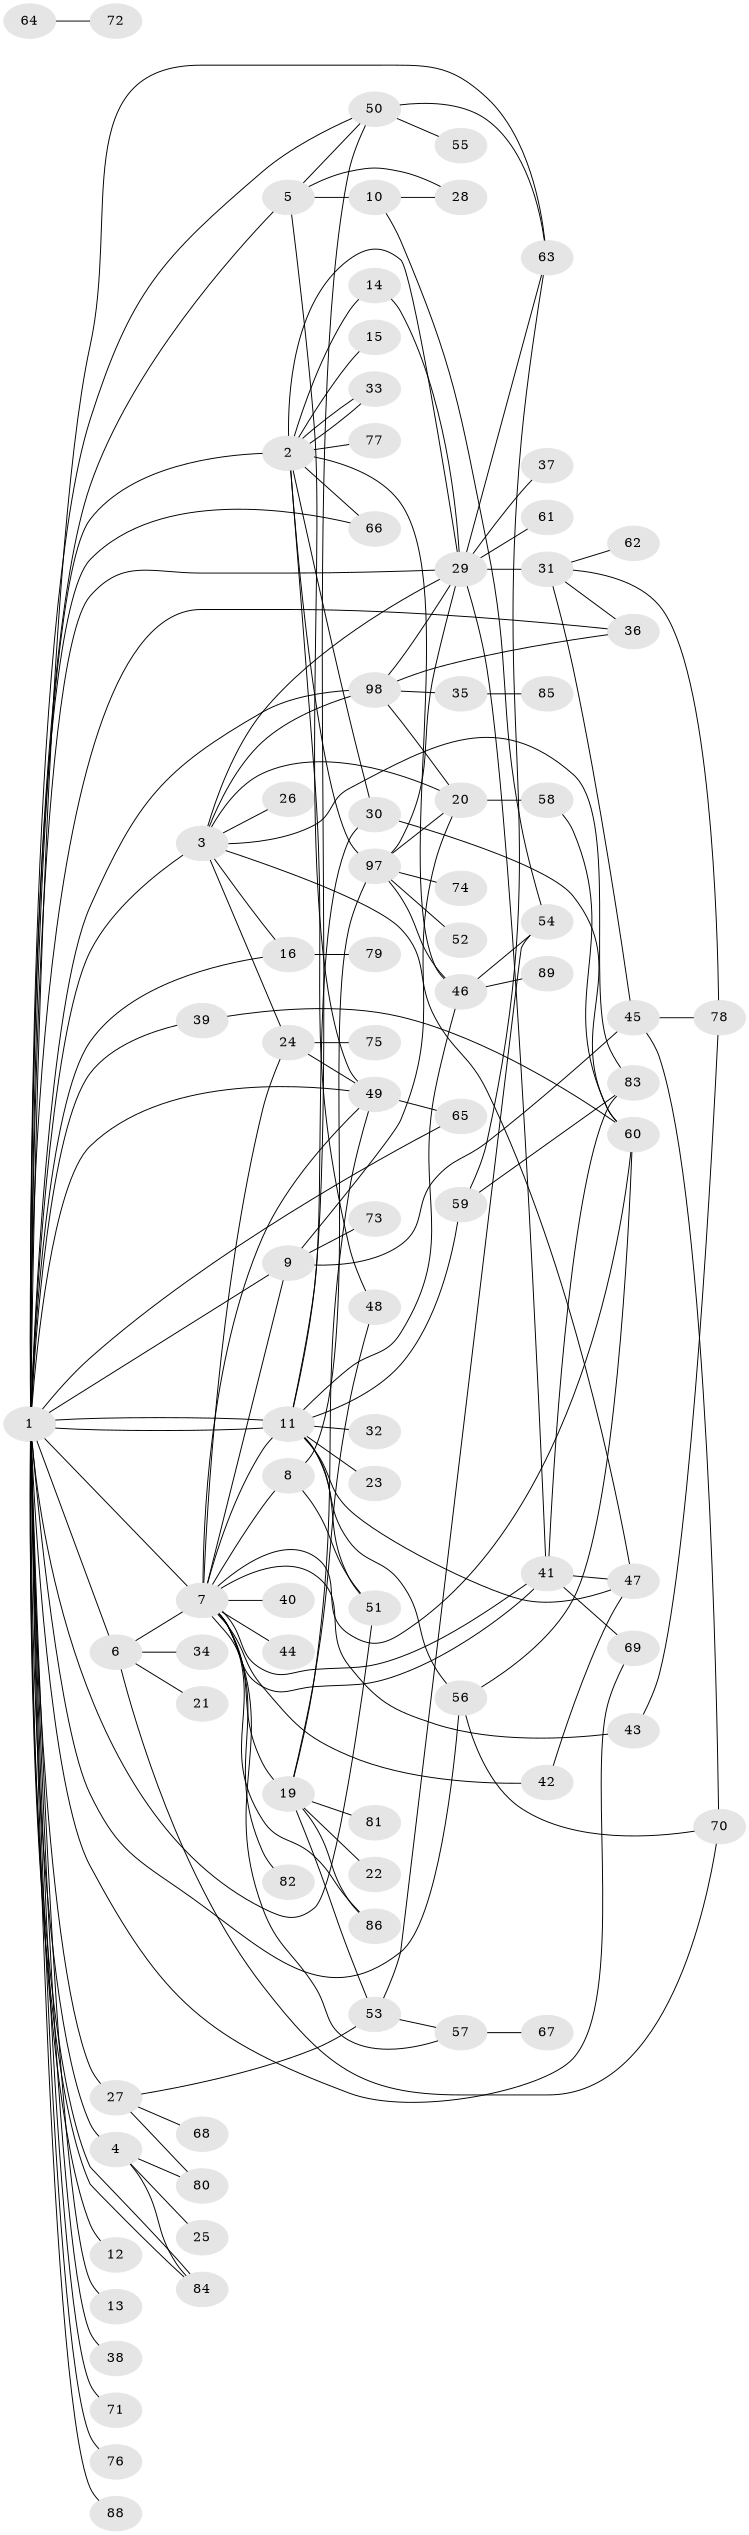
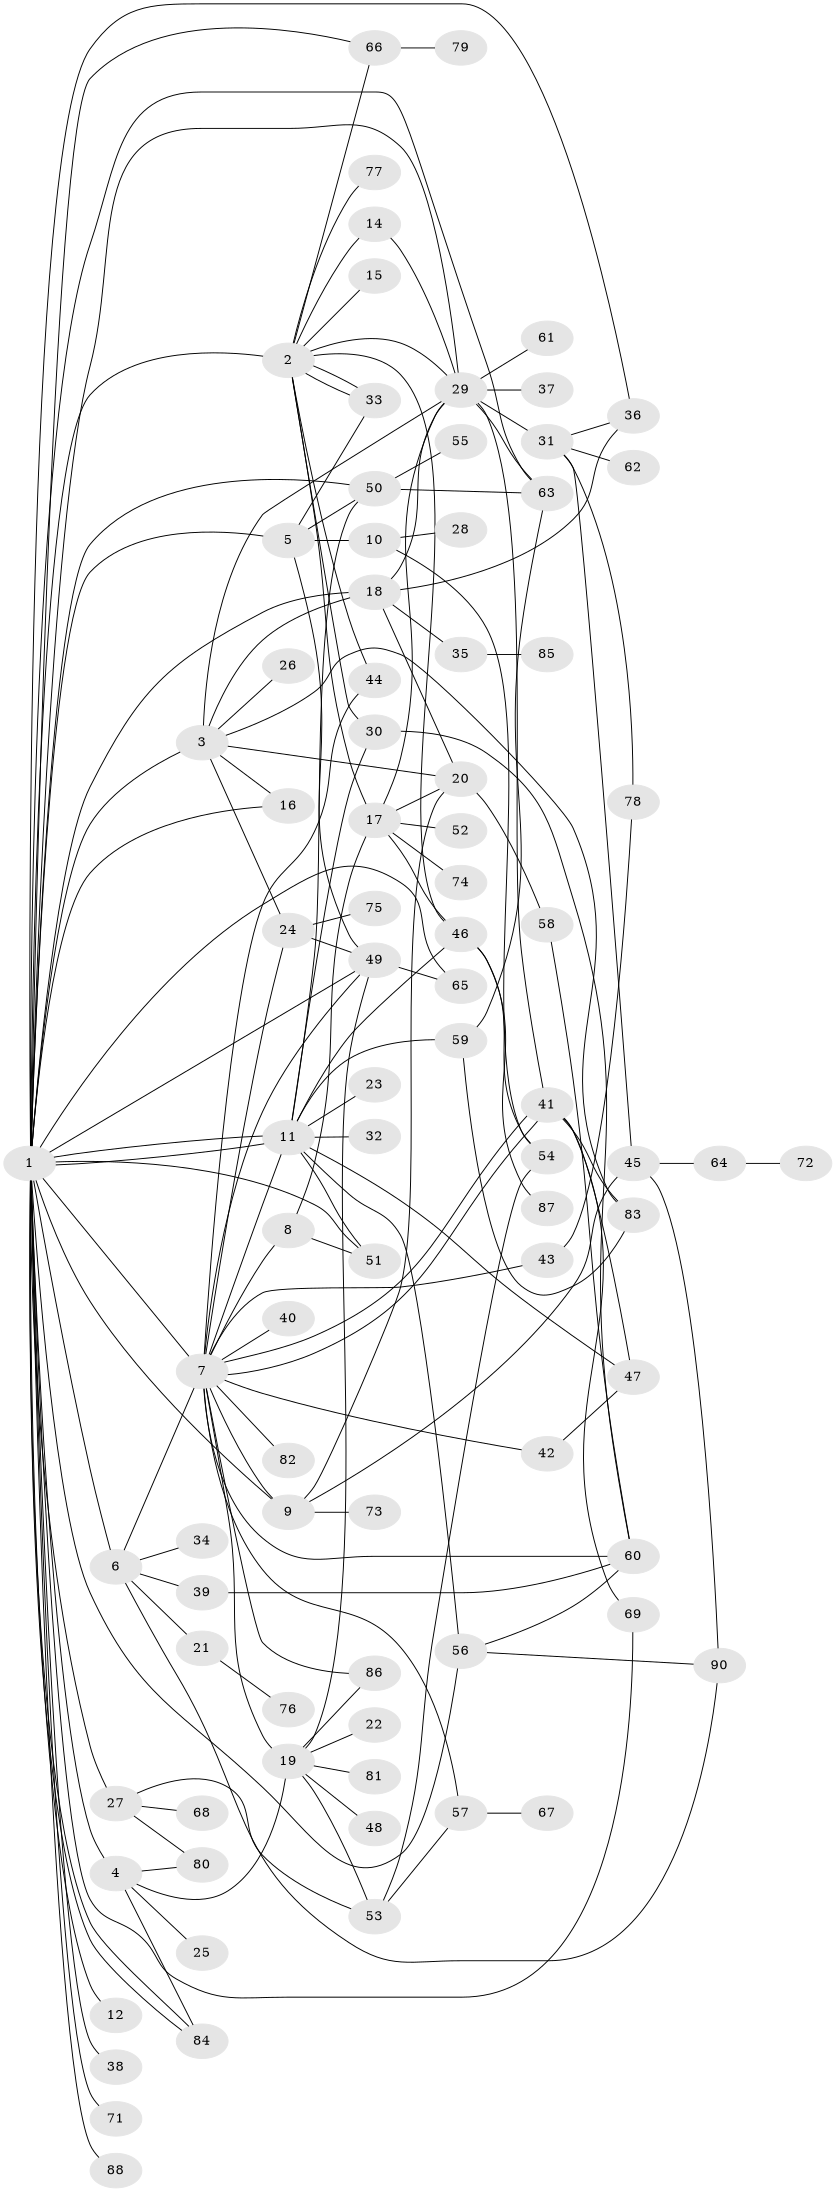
(375, 168) -> (340, 457)
(375, 690) -> (375, 592)
(375, 866) -> (375, 820)
(319, 883) -> (325, 530)
(333, 954) -> (418, 48)
(547, 974) -> (547, 1208)
(677, 1018) -> (677, 1163)
(66, 1133) -> (159, 1580)
(510, 1144) -> none
(720, 1827) -> (720, 1666)
none -> (241, 1880)
(46, 1948) -> (249, 1682)
(116, 2307) -> none
